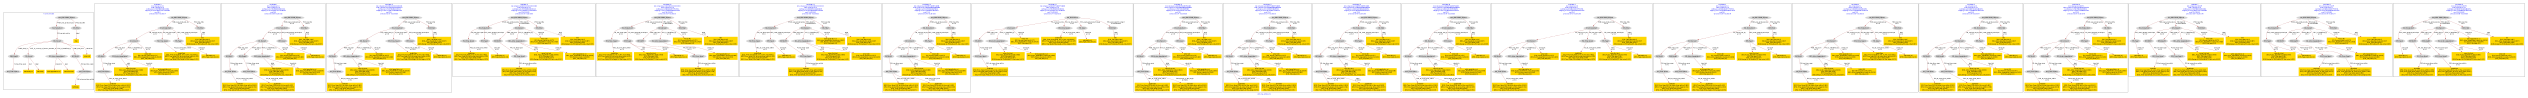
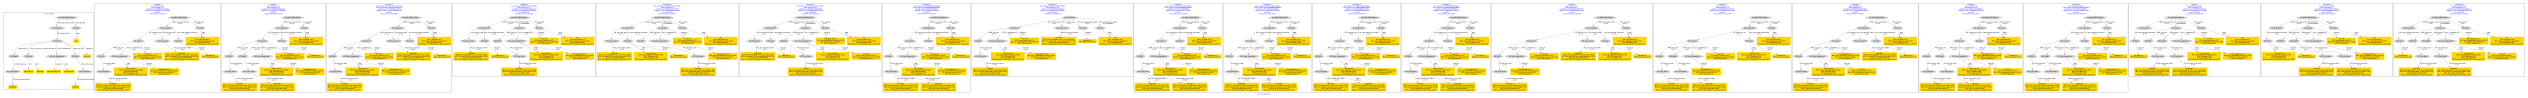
none -> (13, 87)
